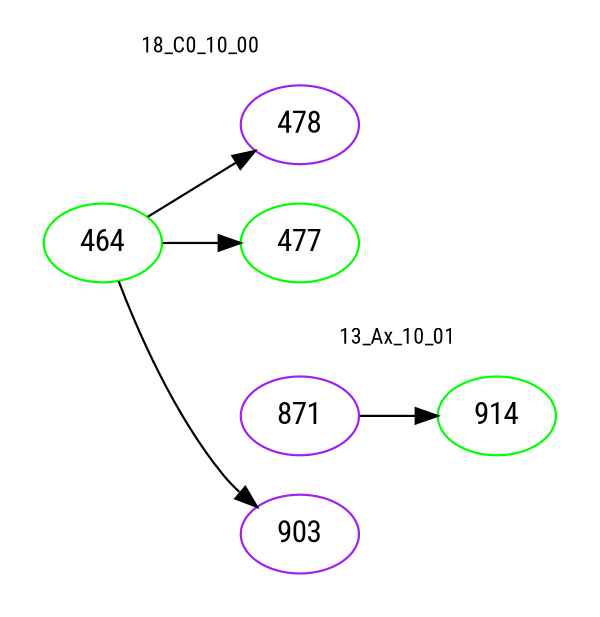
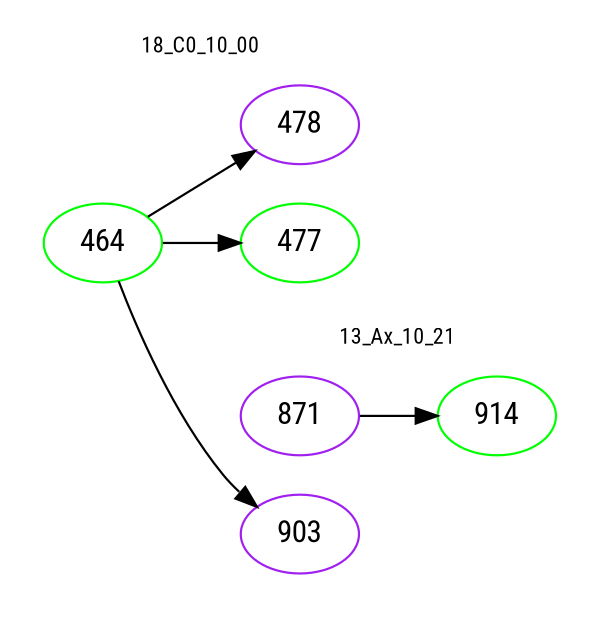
(398, 338) -> (398, 338)
